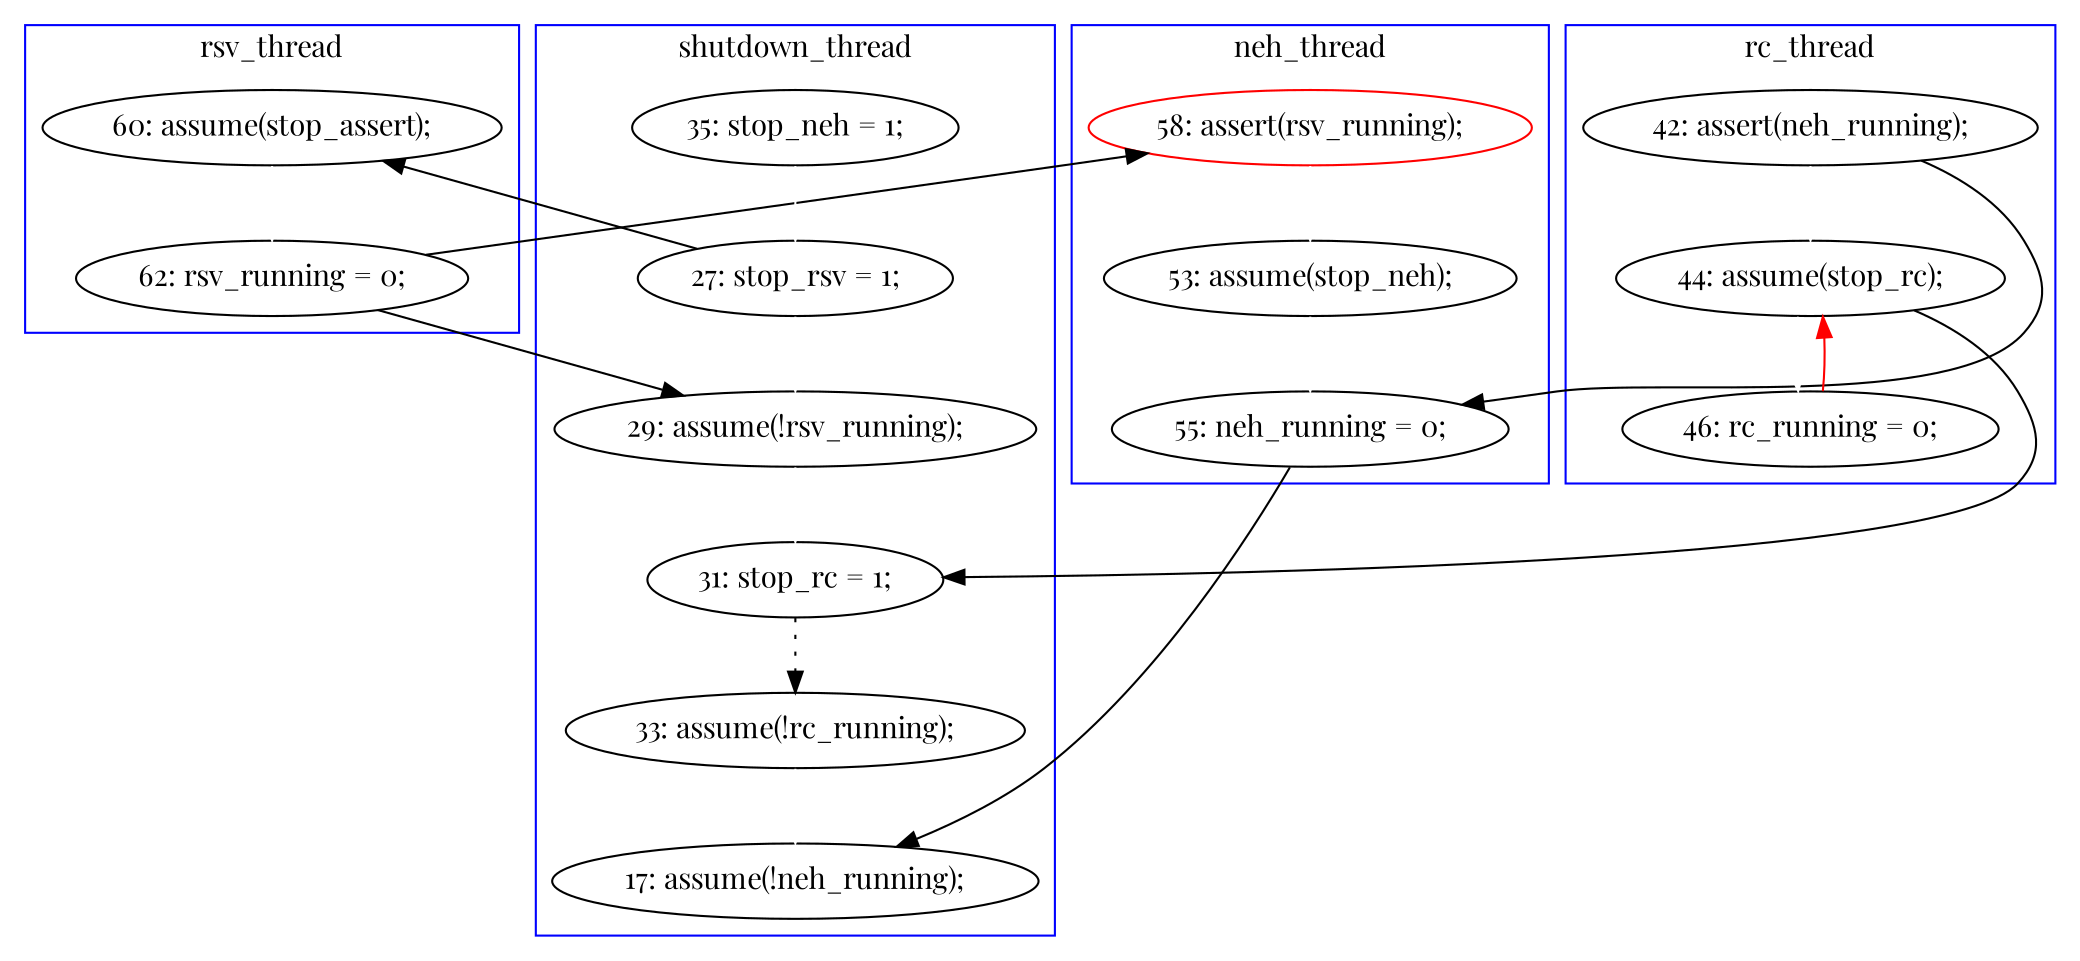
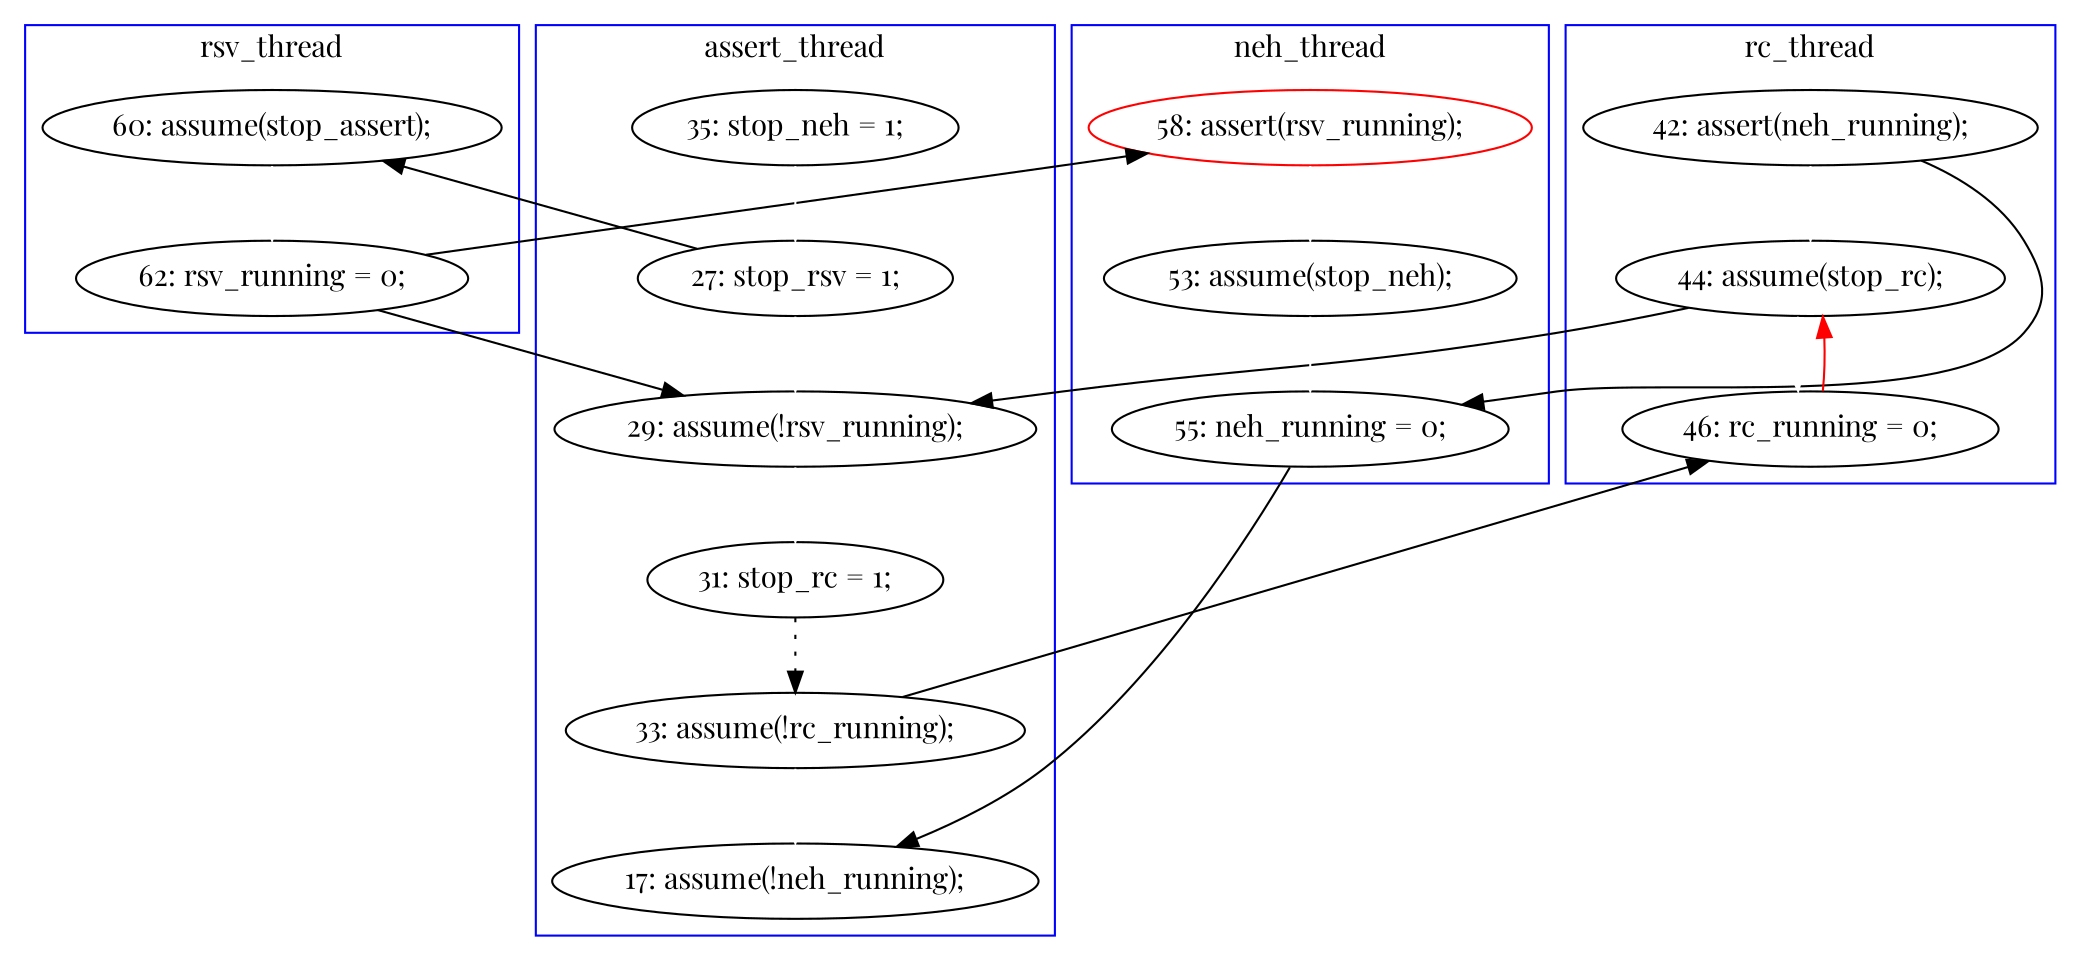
(795, 49) -> (795, 49)
(1613, 555) -> (1341, 362)
none -> (1295, 582)
